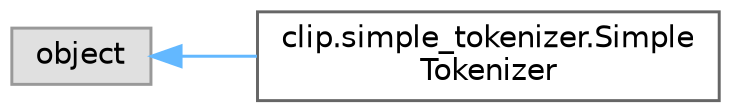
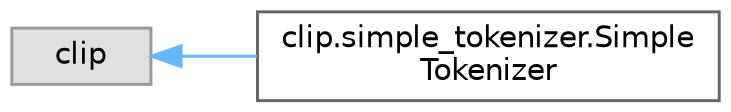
(81, 56) -> (81, 56)
